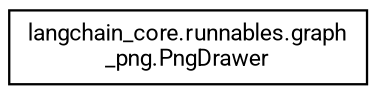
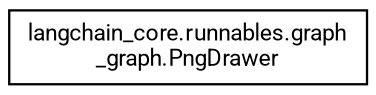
(188, 47) -> (188, 47)
